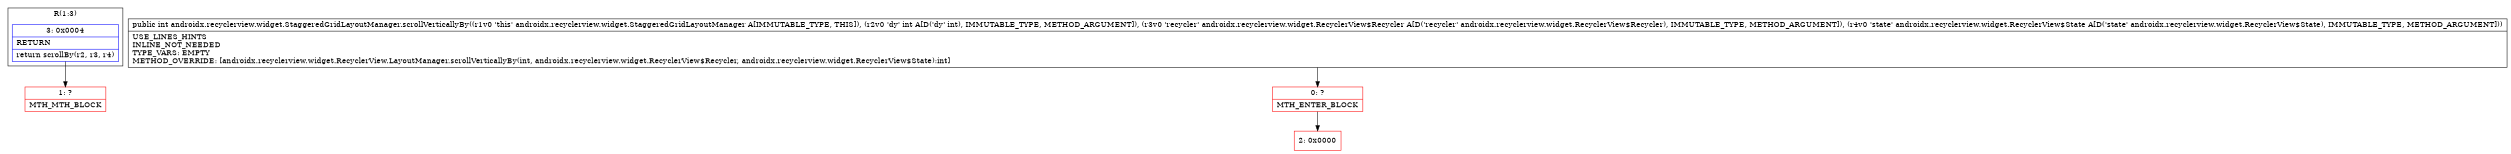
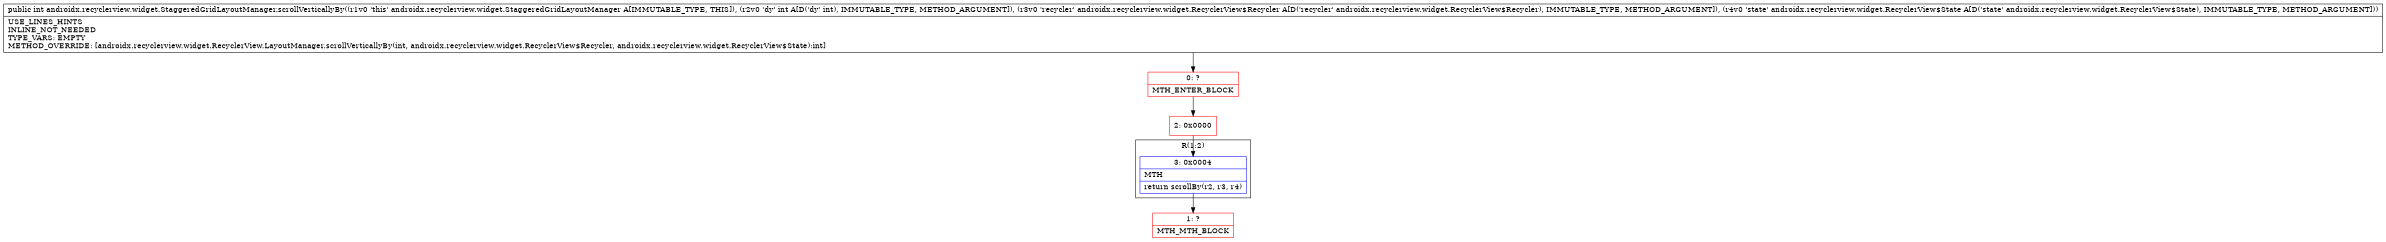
(65, 14) -> (1193, 146)
(34, 43) -> (1154, 175)
none -> (1193, 143)
